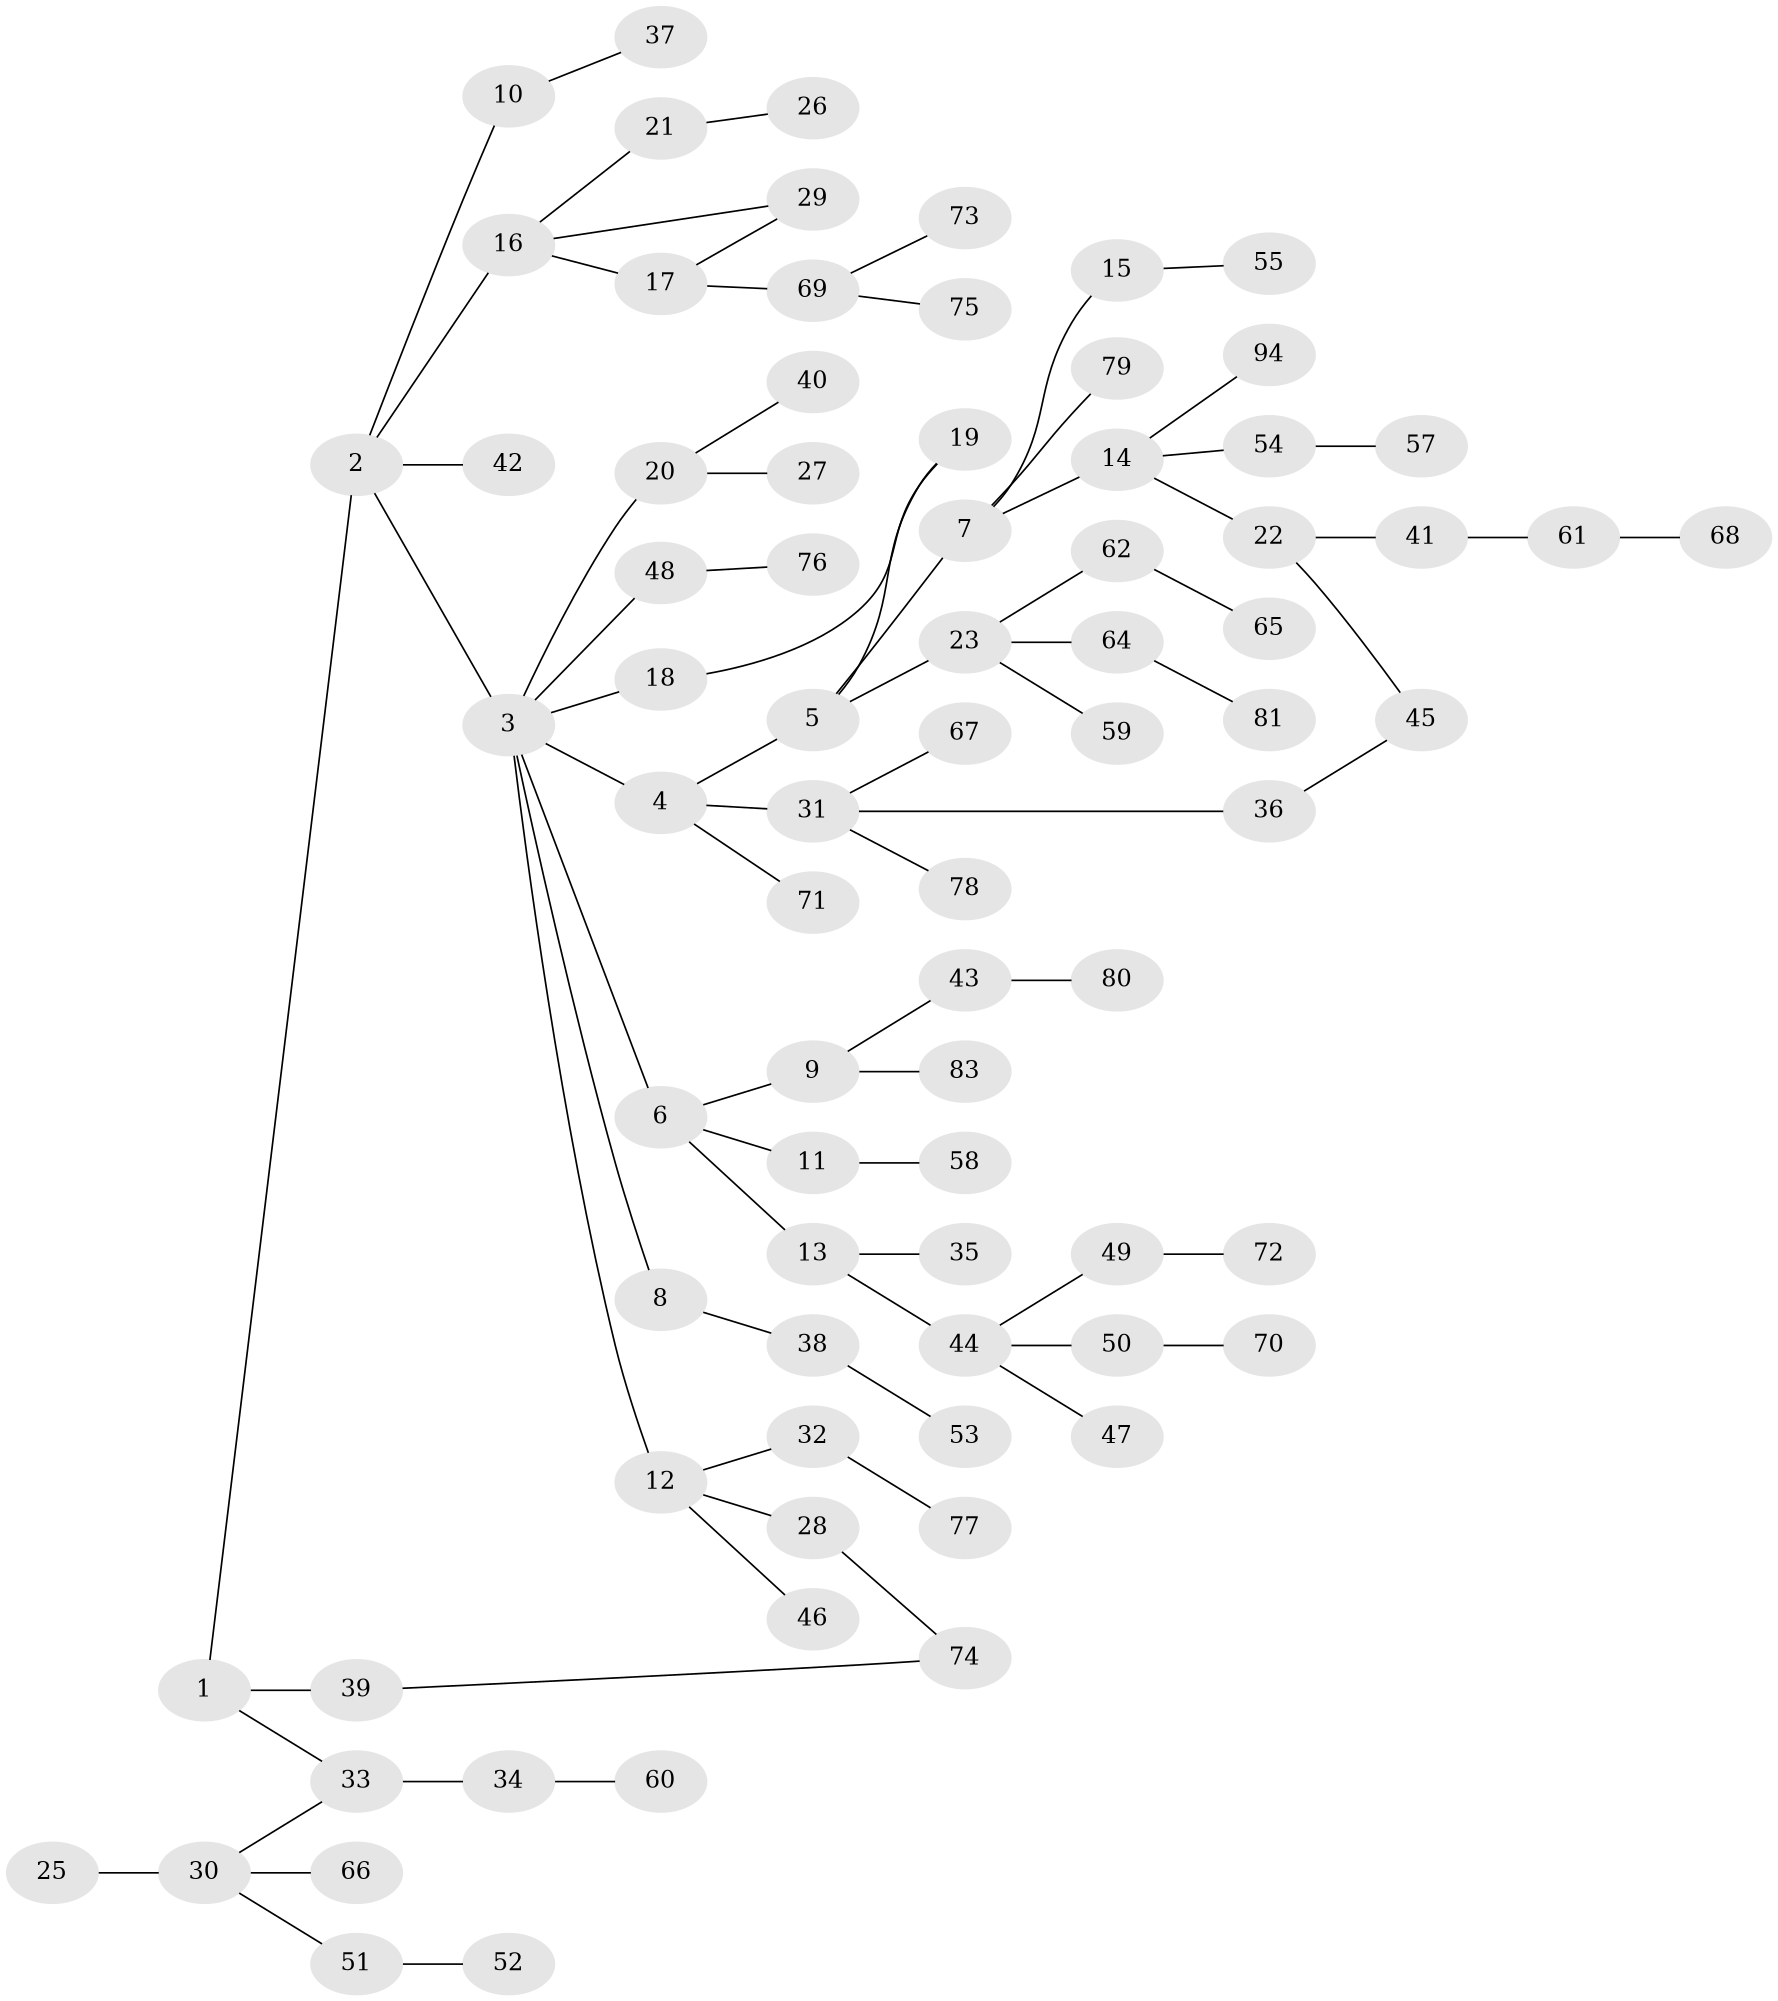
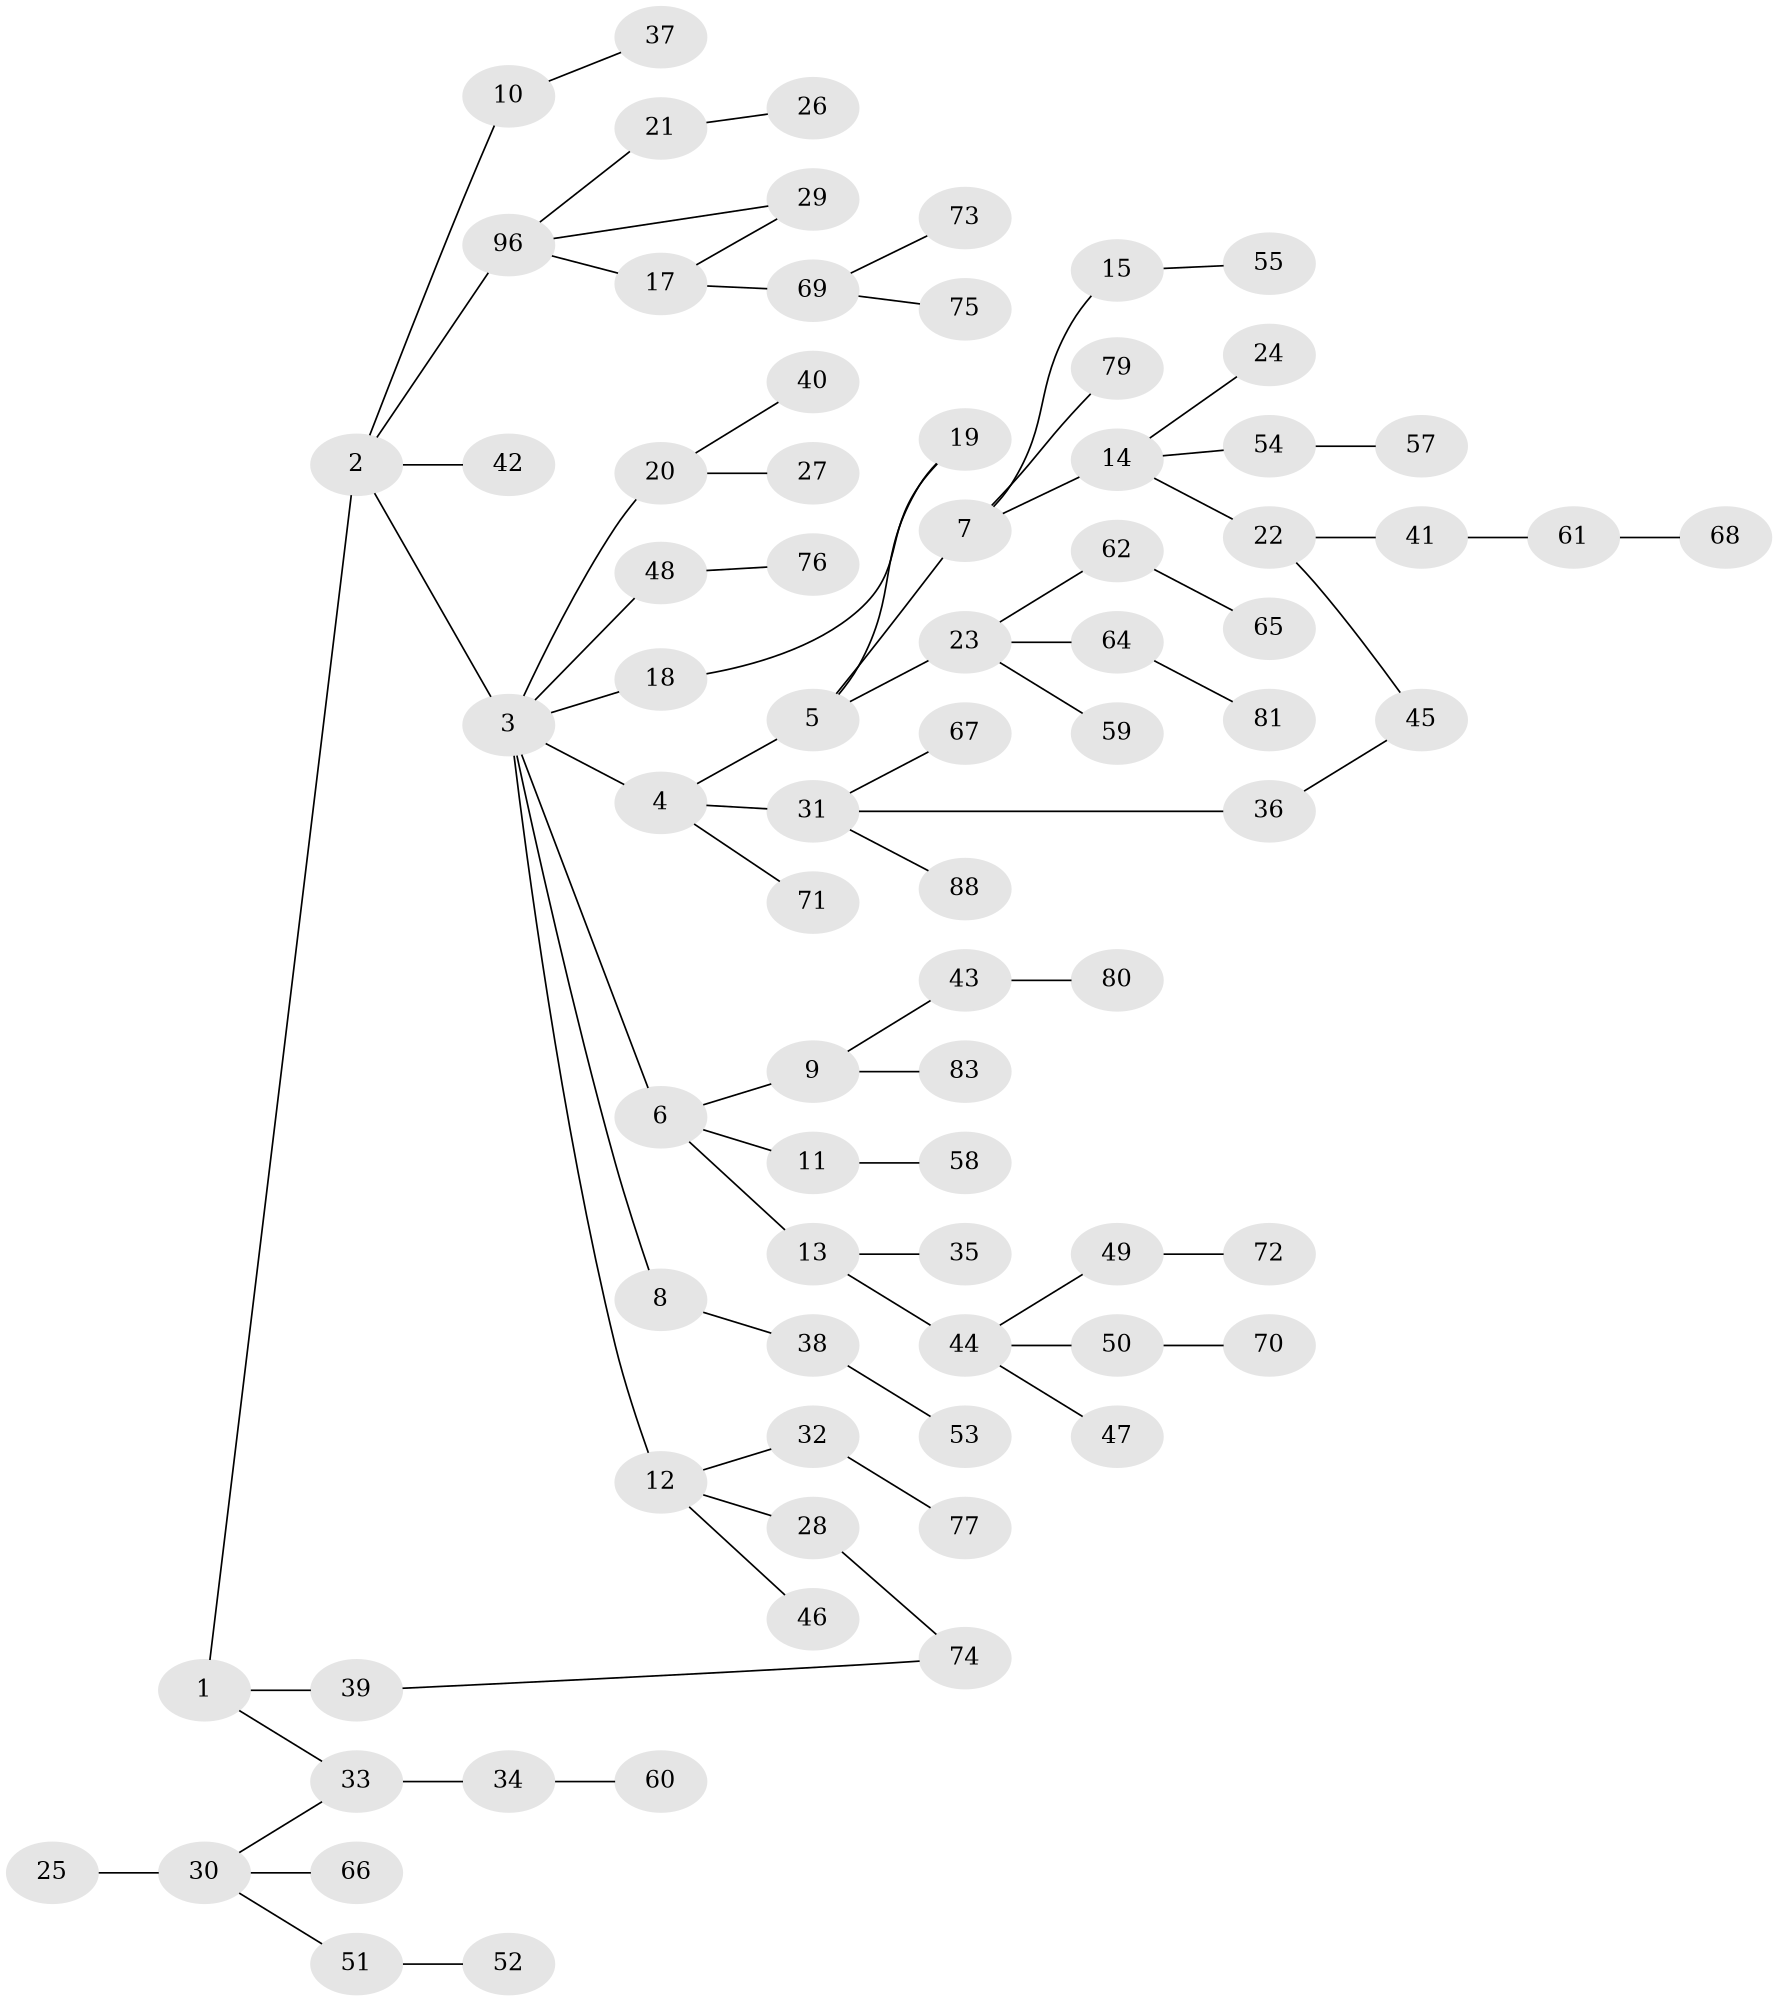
(509, 245) -> (509, 245)
(1269, 355) -> (1269, 355)
(965, 889) -> (965, 889)
